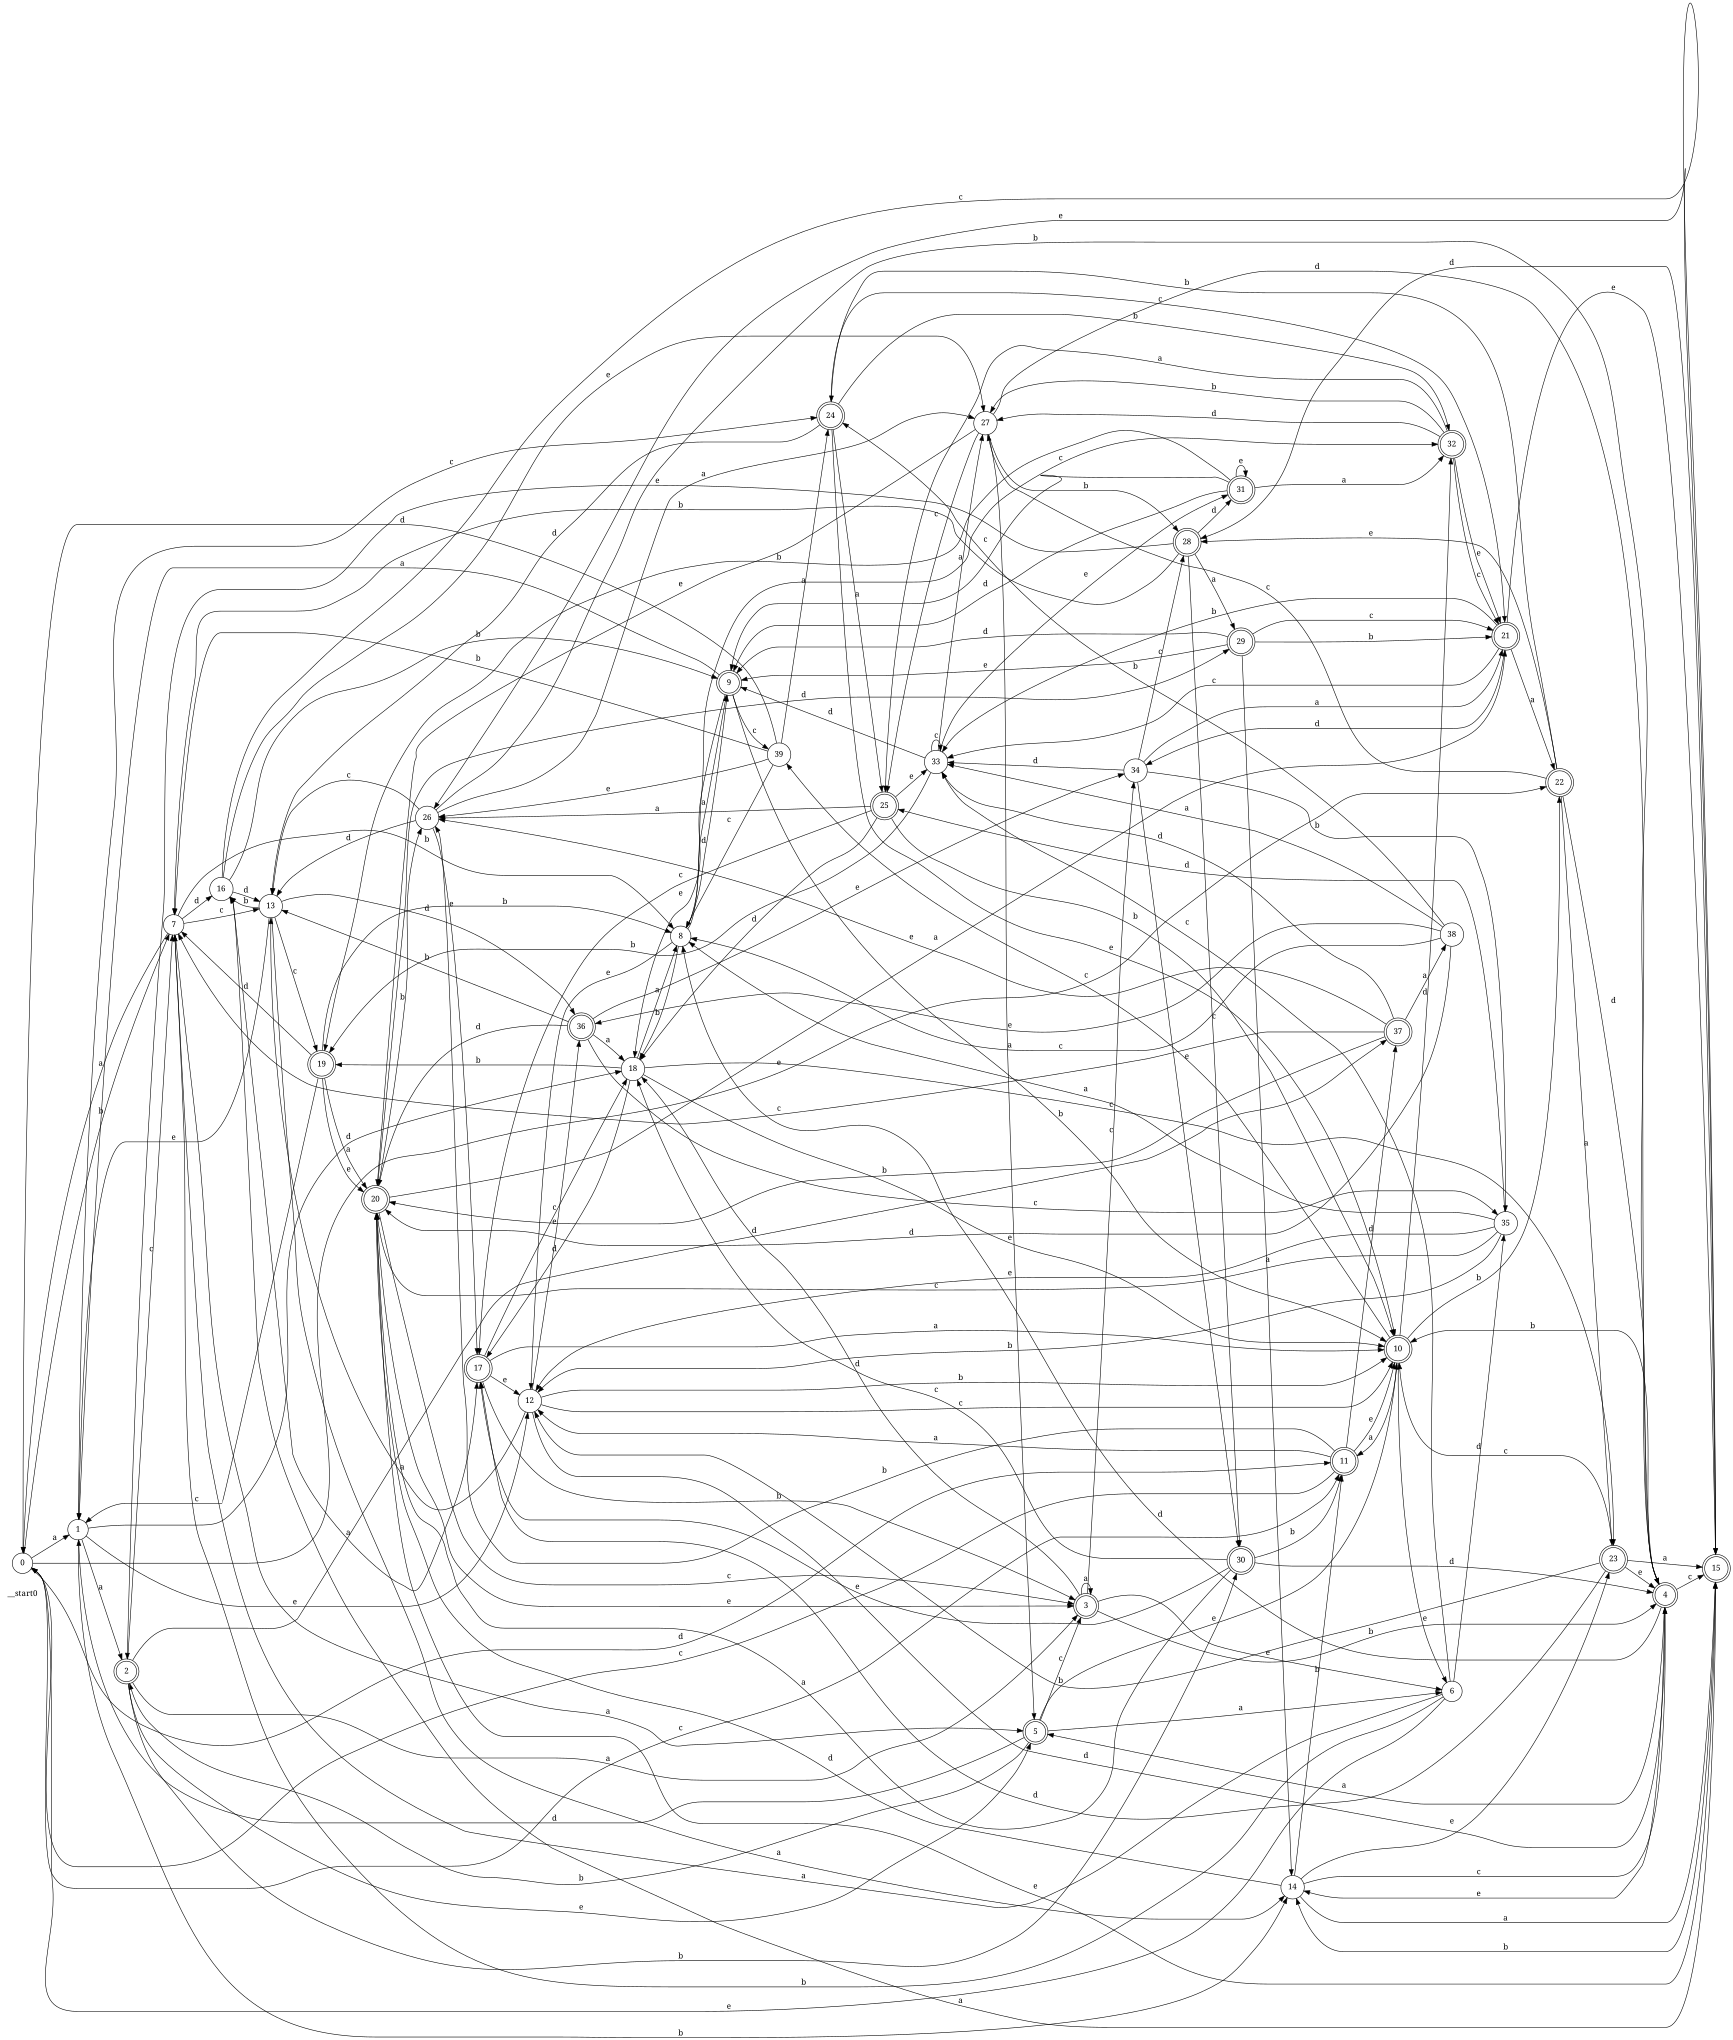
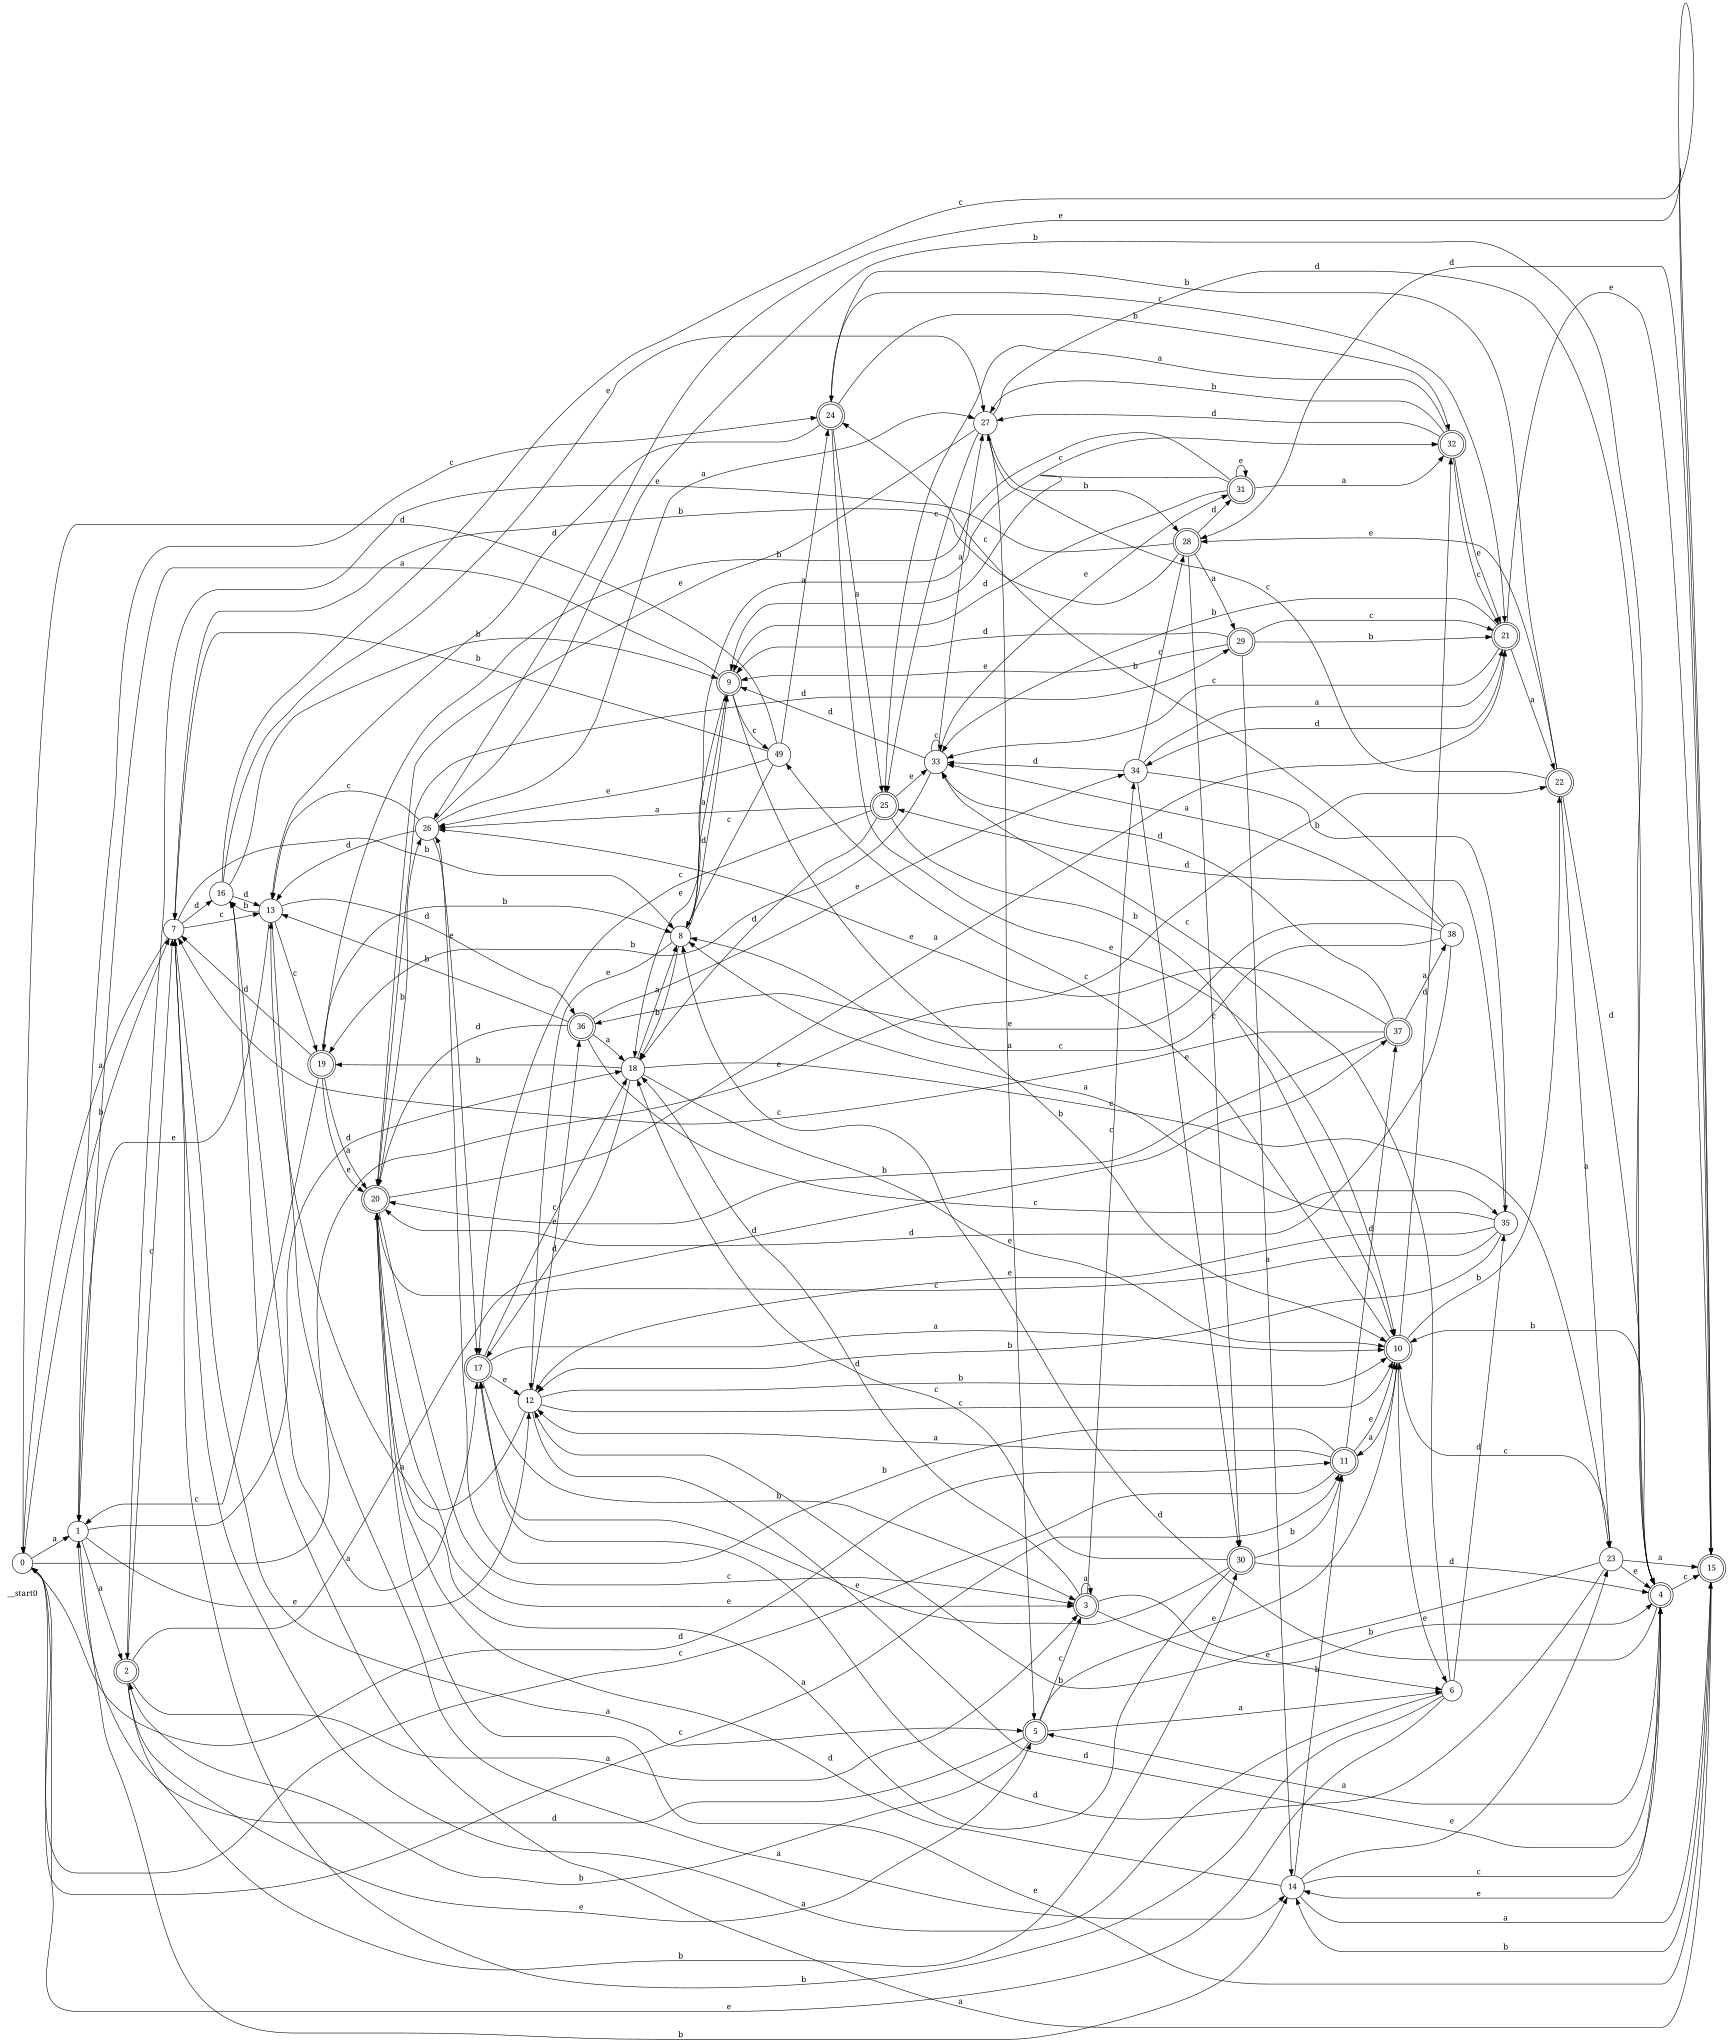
(779, 755) -> (779, 755)
(1614, 1559) -> (1611, 1559)
(994, 1878) -> (996, 1883)
